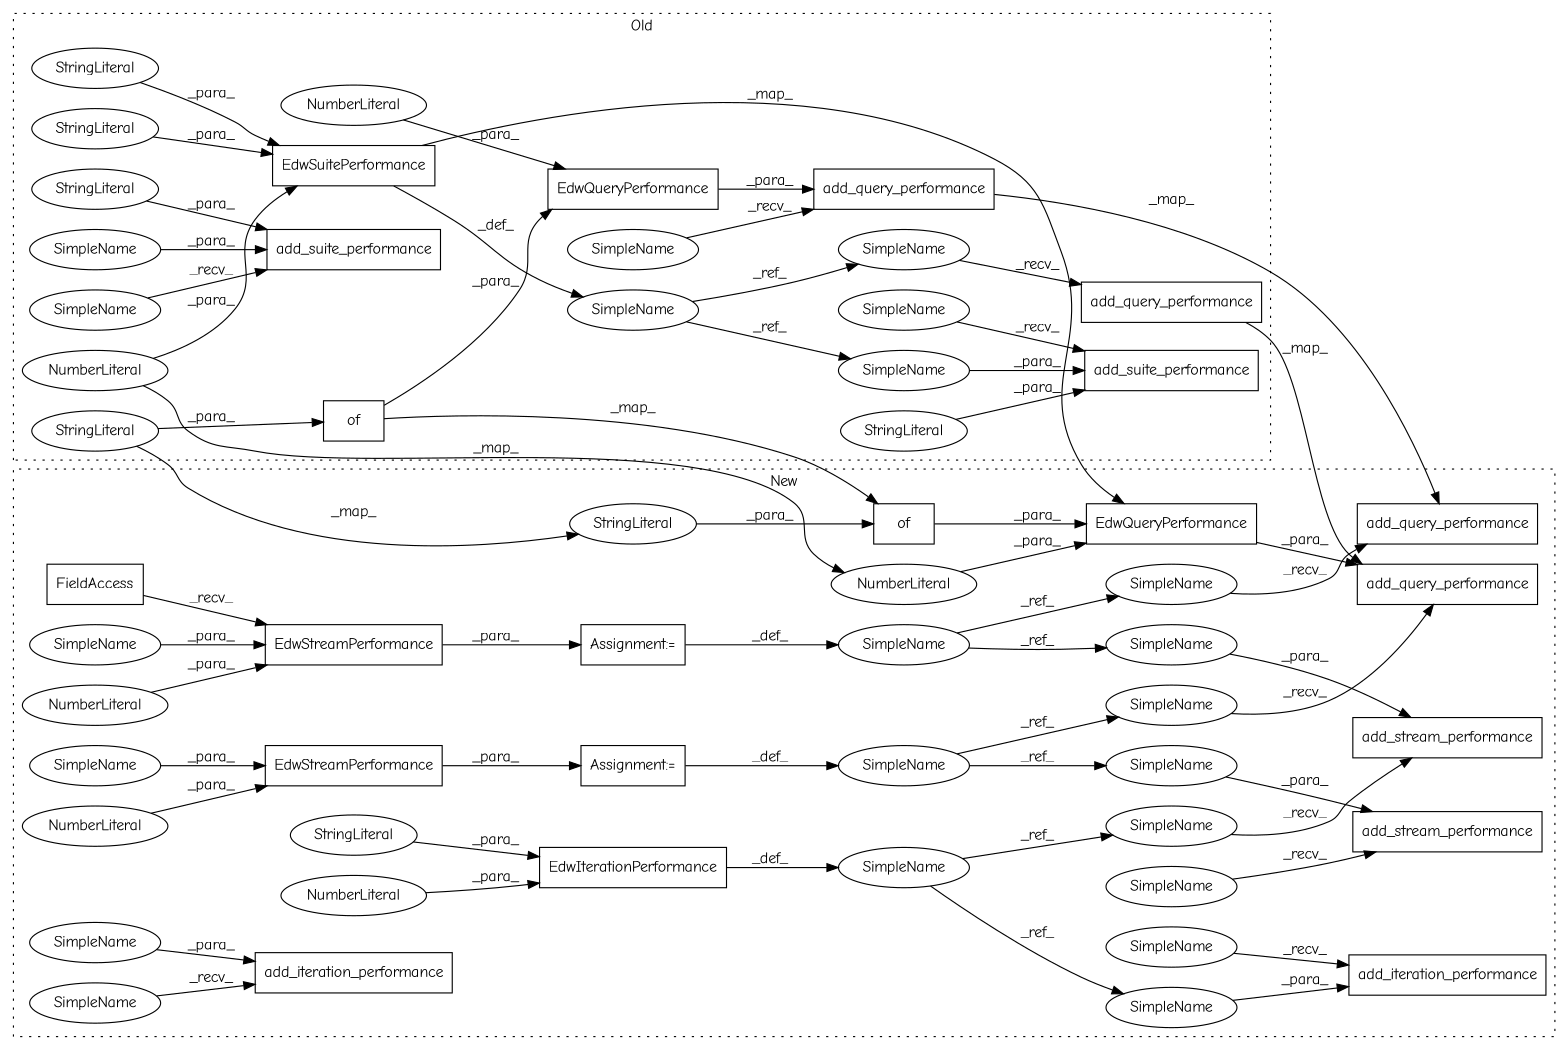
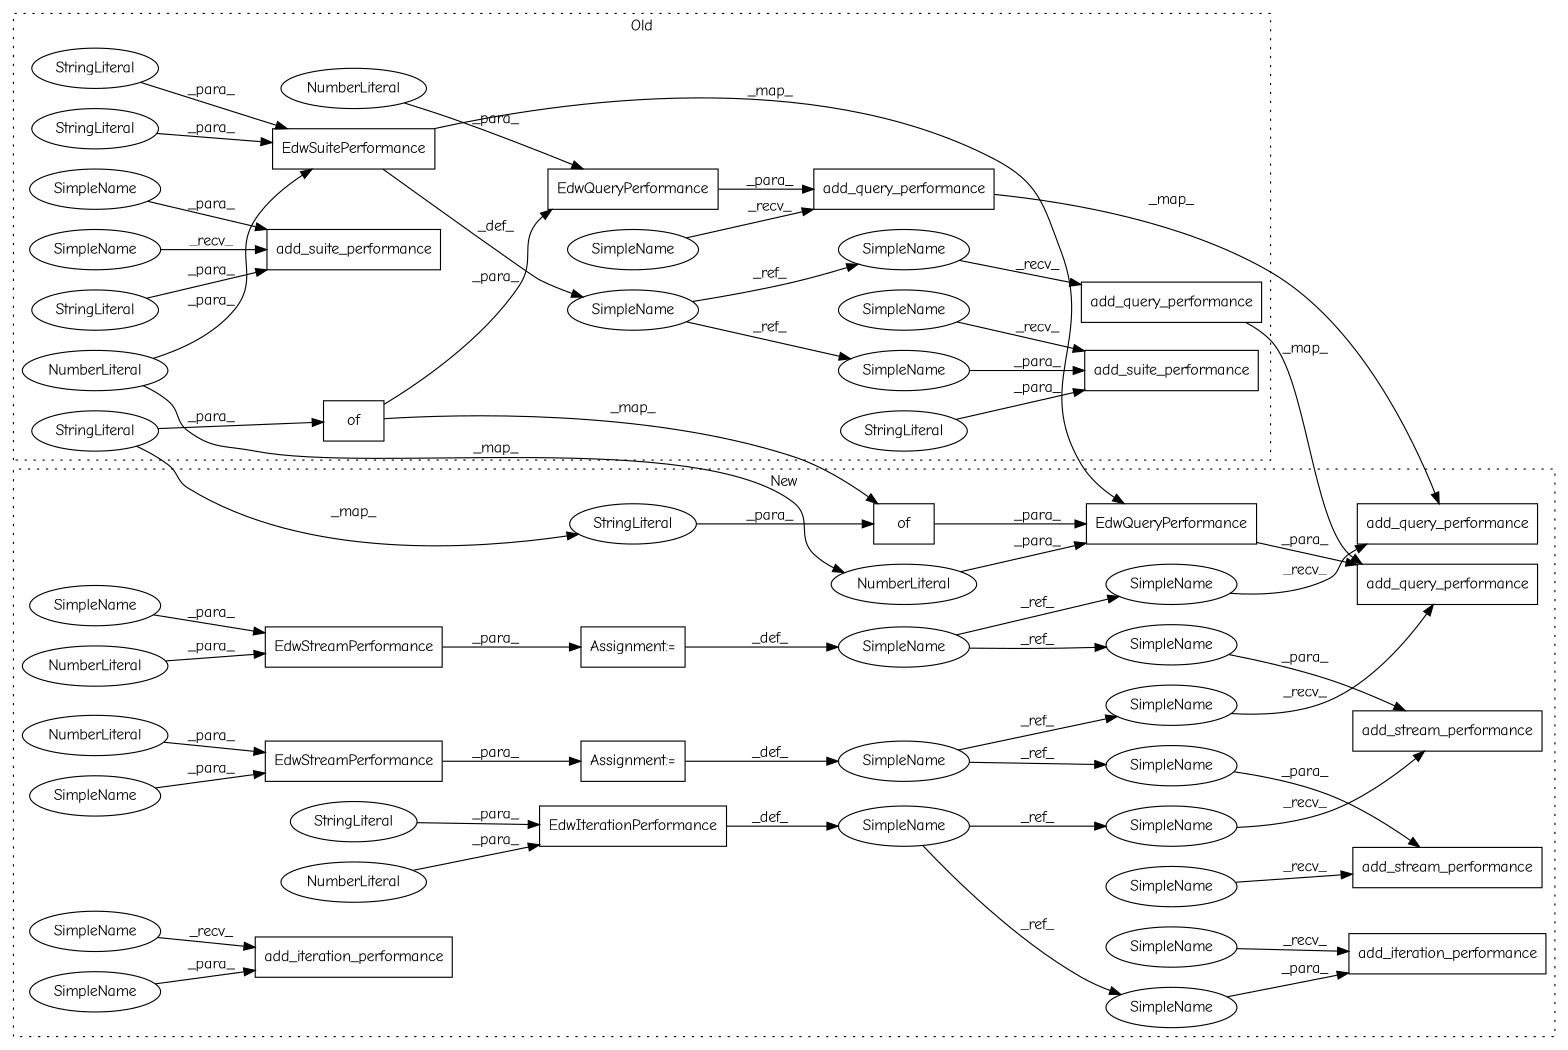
(95, 584) -> none
